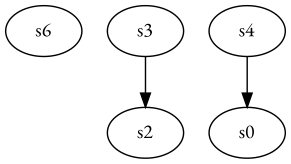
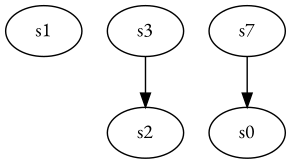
(44, 31) -> (44, 31)
(247, 31) -> (247, 31)
